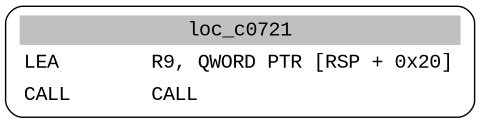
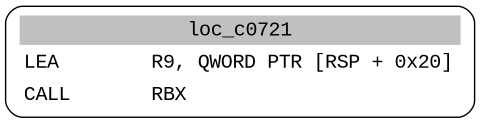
(111, 94) -> (105, 94)
